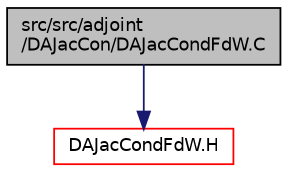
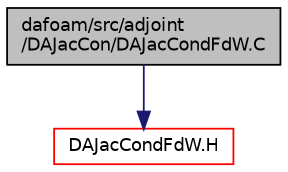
(144, 36) -> (144, 36)
